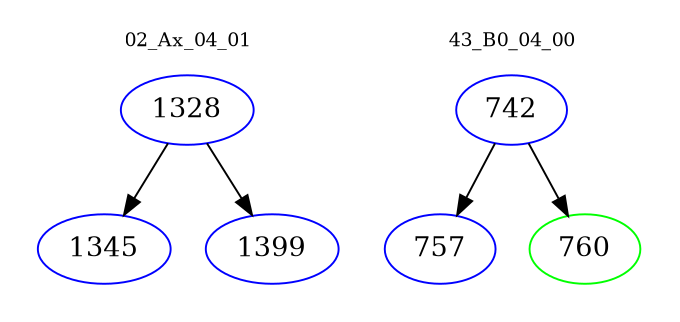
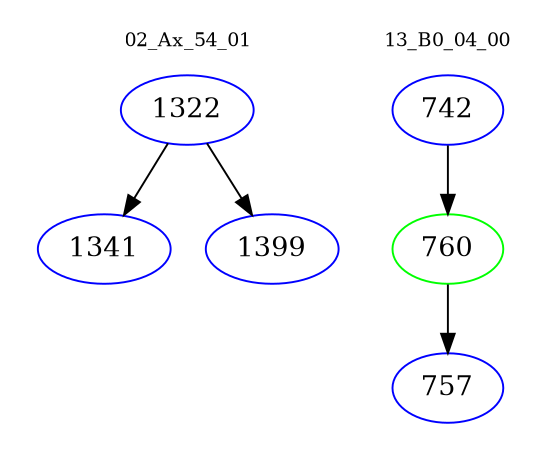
(188, 42) -> (188, 42)
(513, 42) -> (448, 42)
(187, 110) -> (187, 110)
(481, 170) -> (448, 309)
(104, 249) -> (104, 249)
